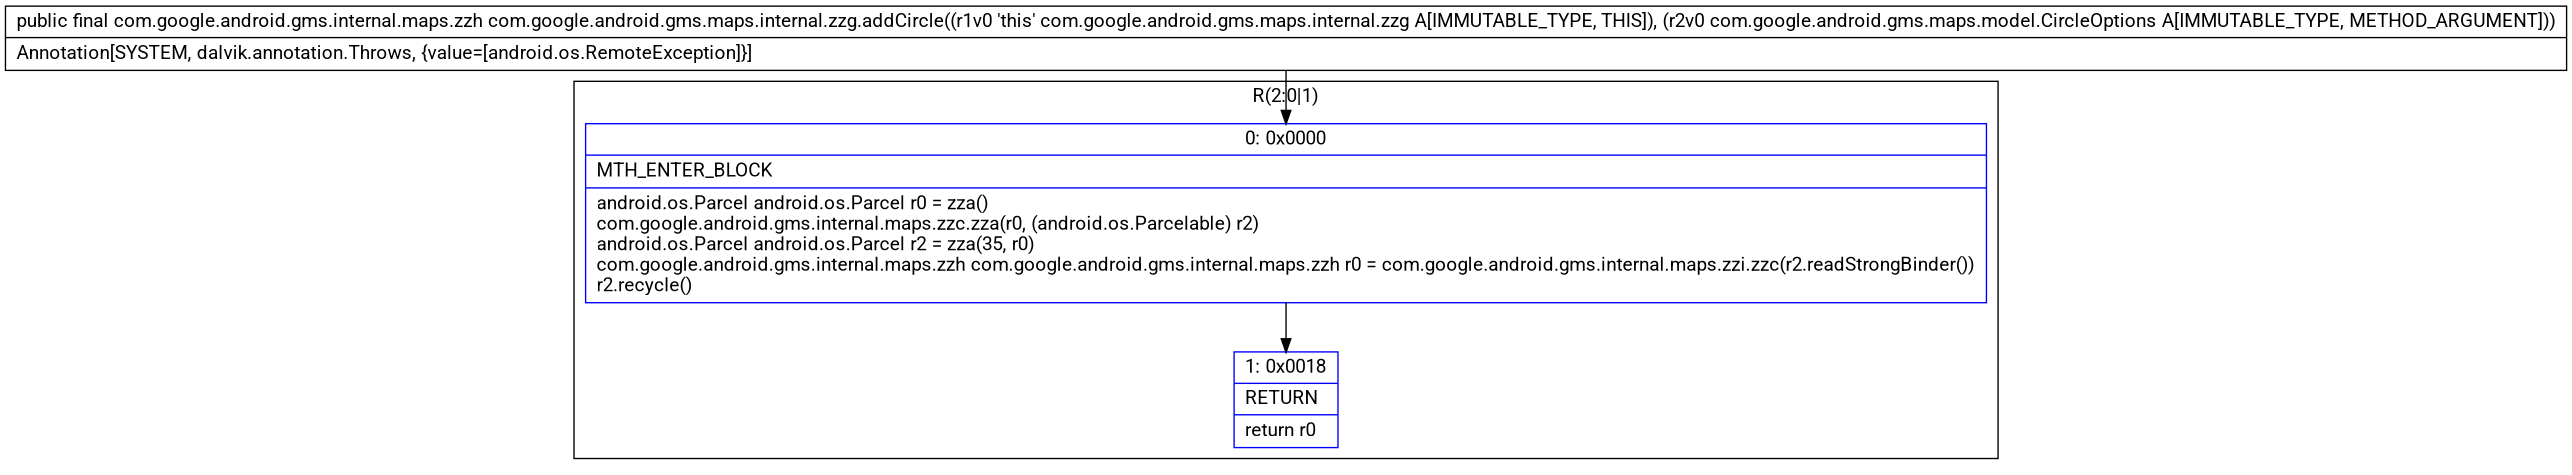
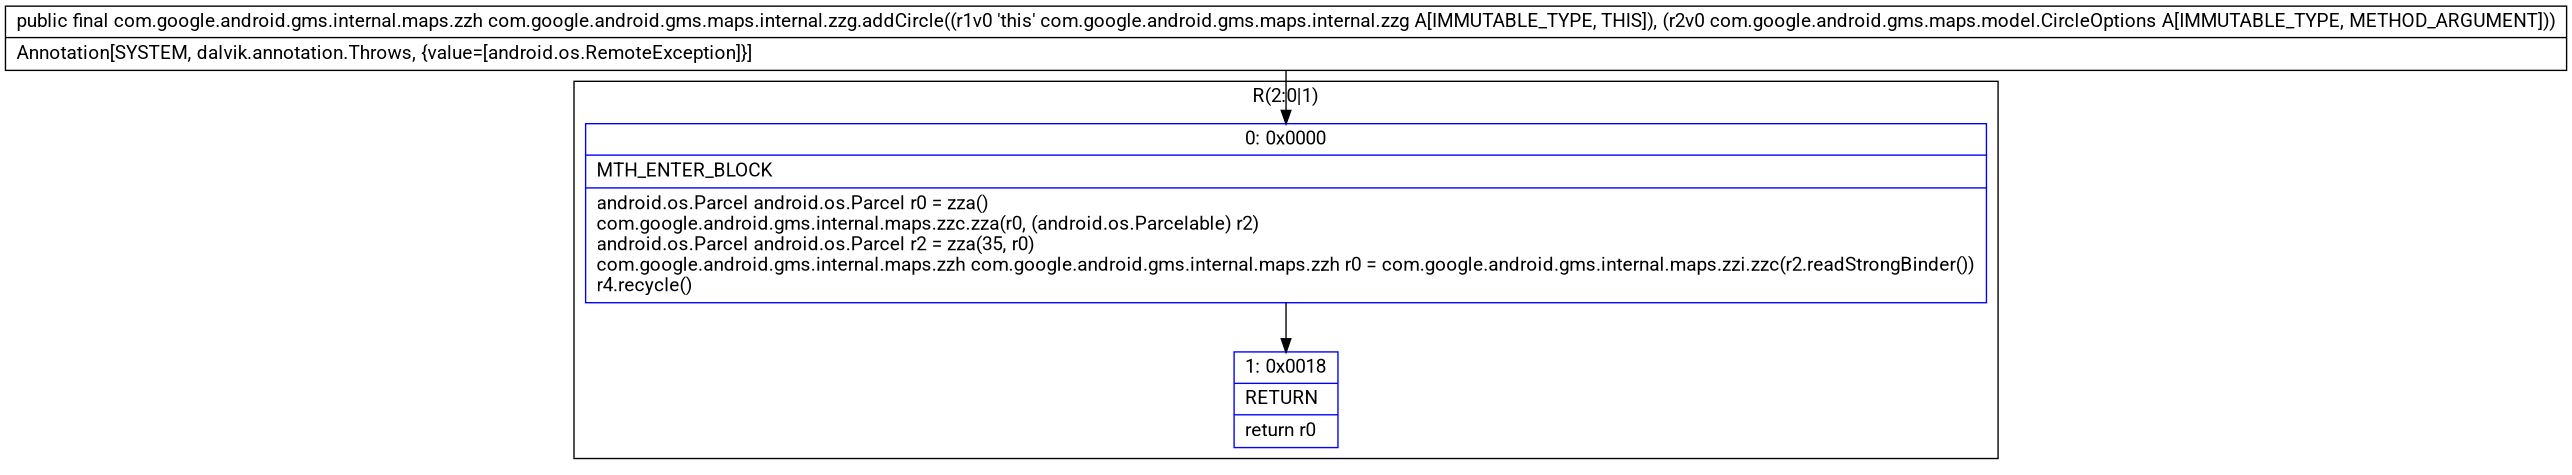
(644, 286) -> (644, 286)
